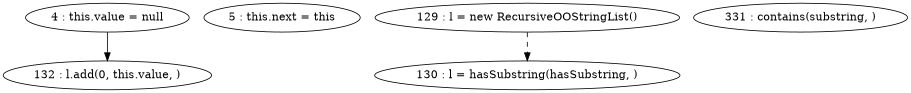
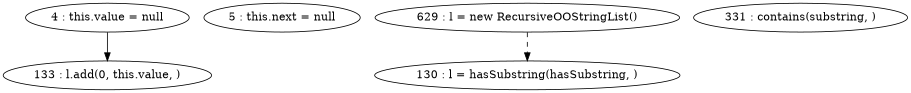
(282, 18) -> (282, 18)
(527, 18) -> (527, 18)
(107, 75) -> (107, 75)
